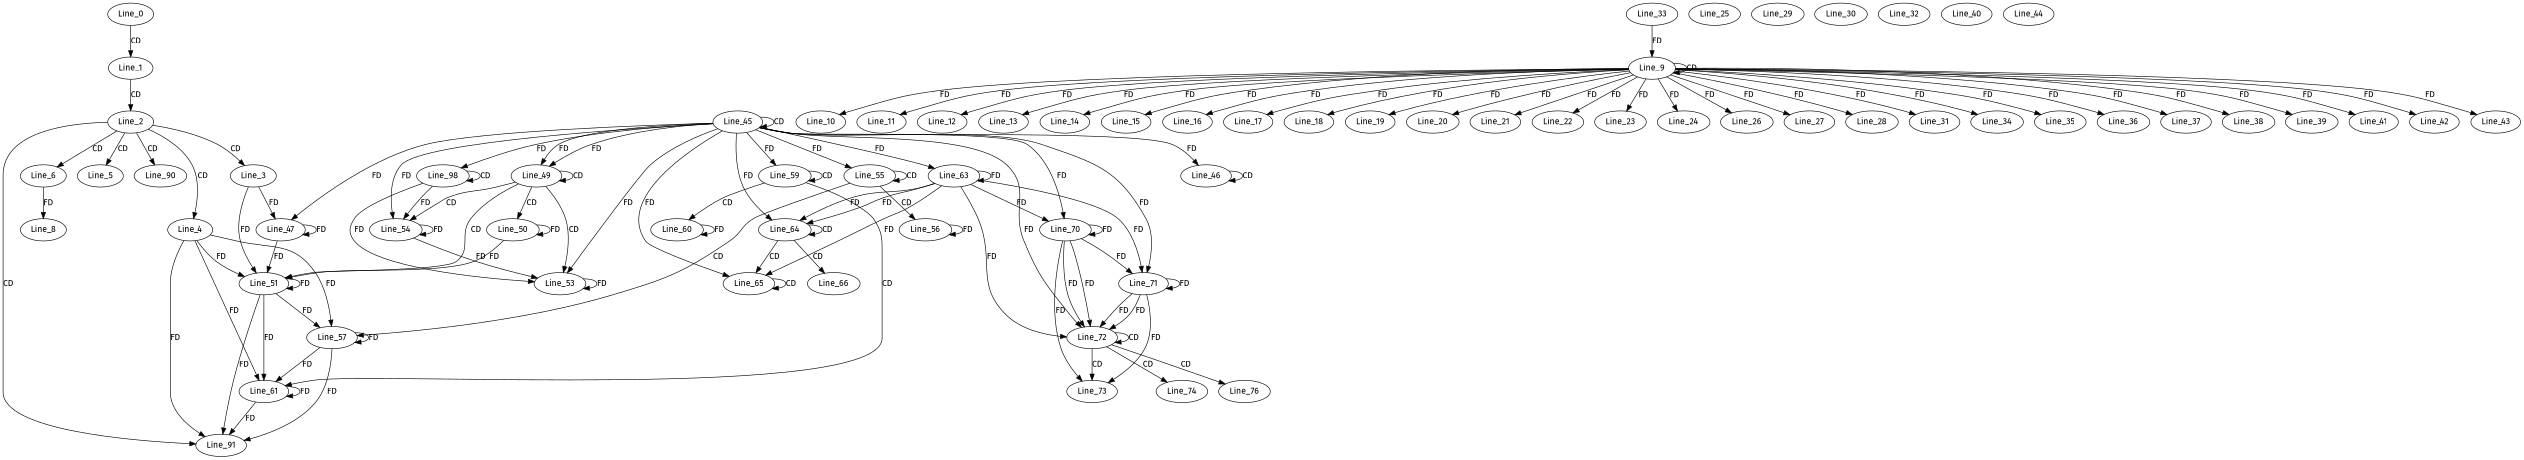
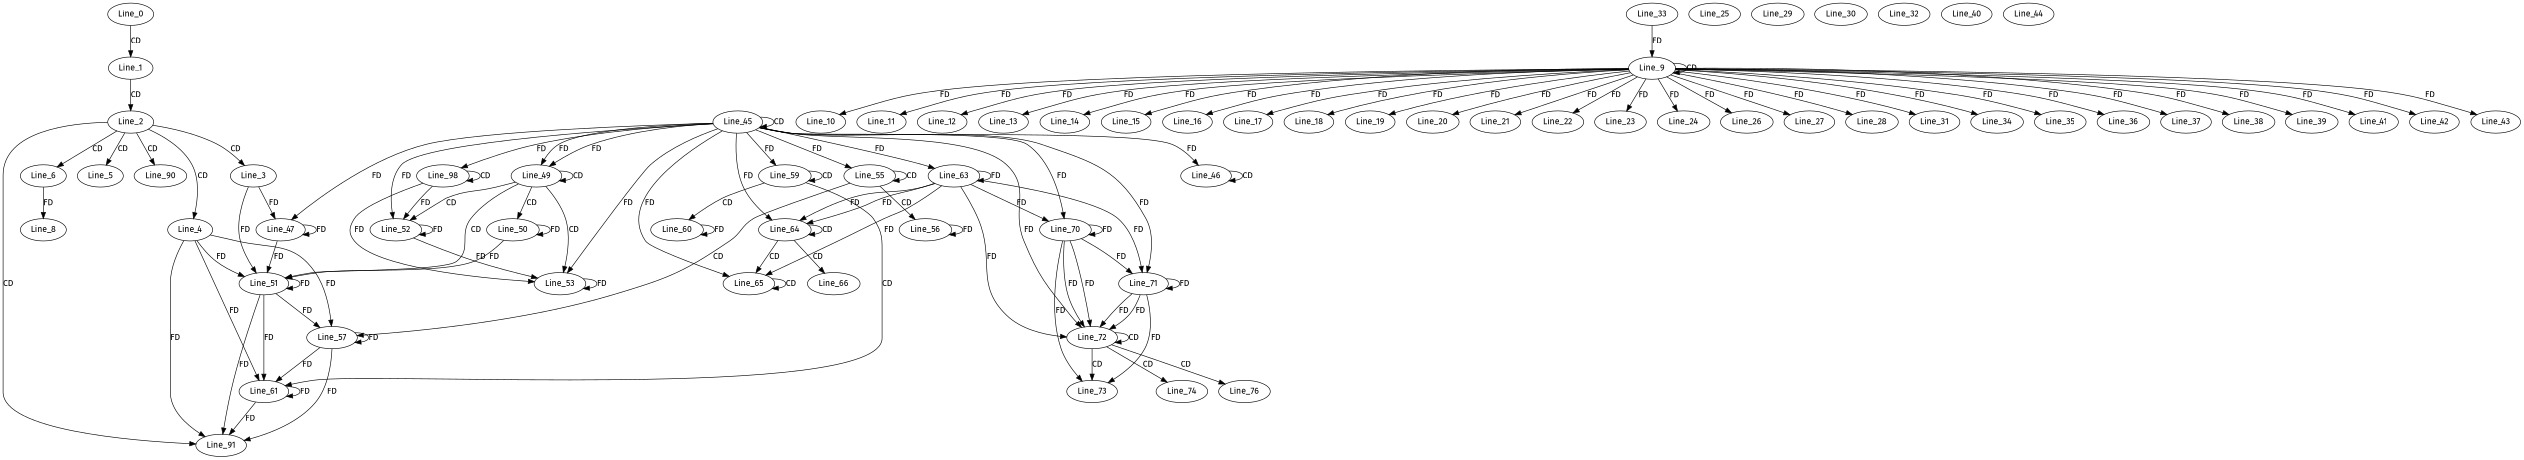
(396, 230) -> (396, 230)
